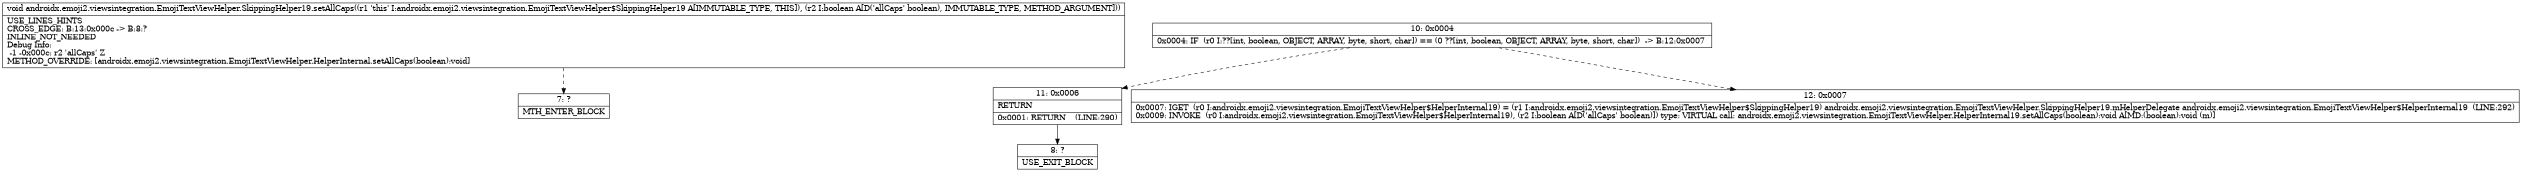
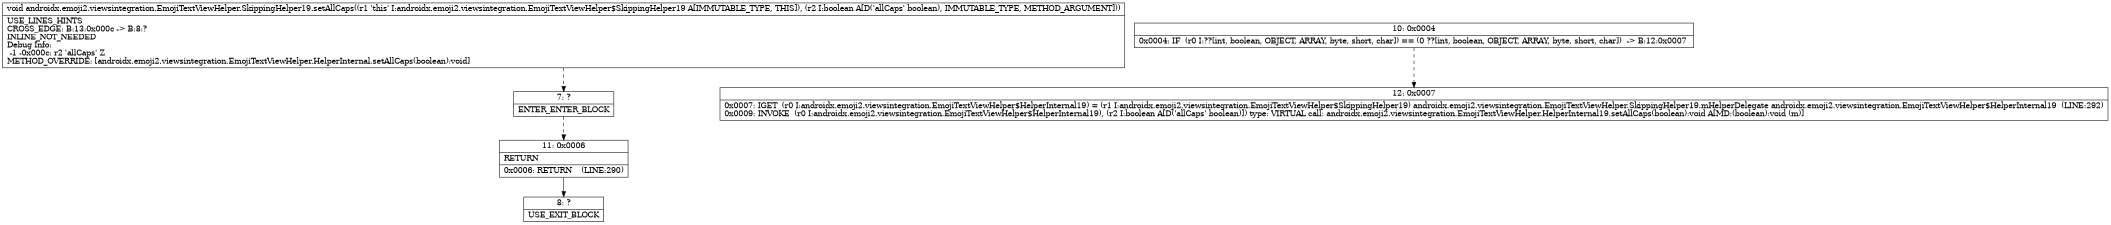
(1238, 66) -> (564, 126)
(564, 112) -> (564, 110)
(1057, 118) -> (564, 171)
